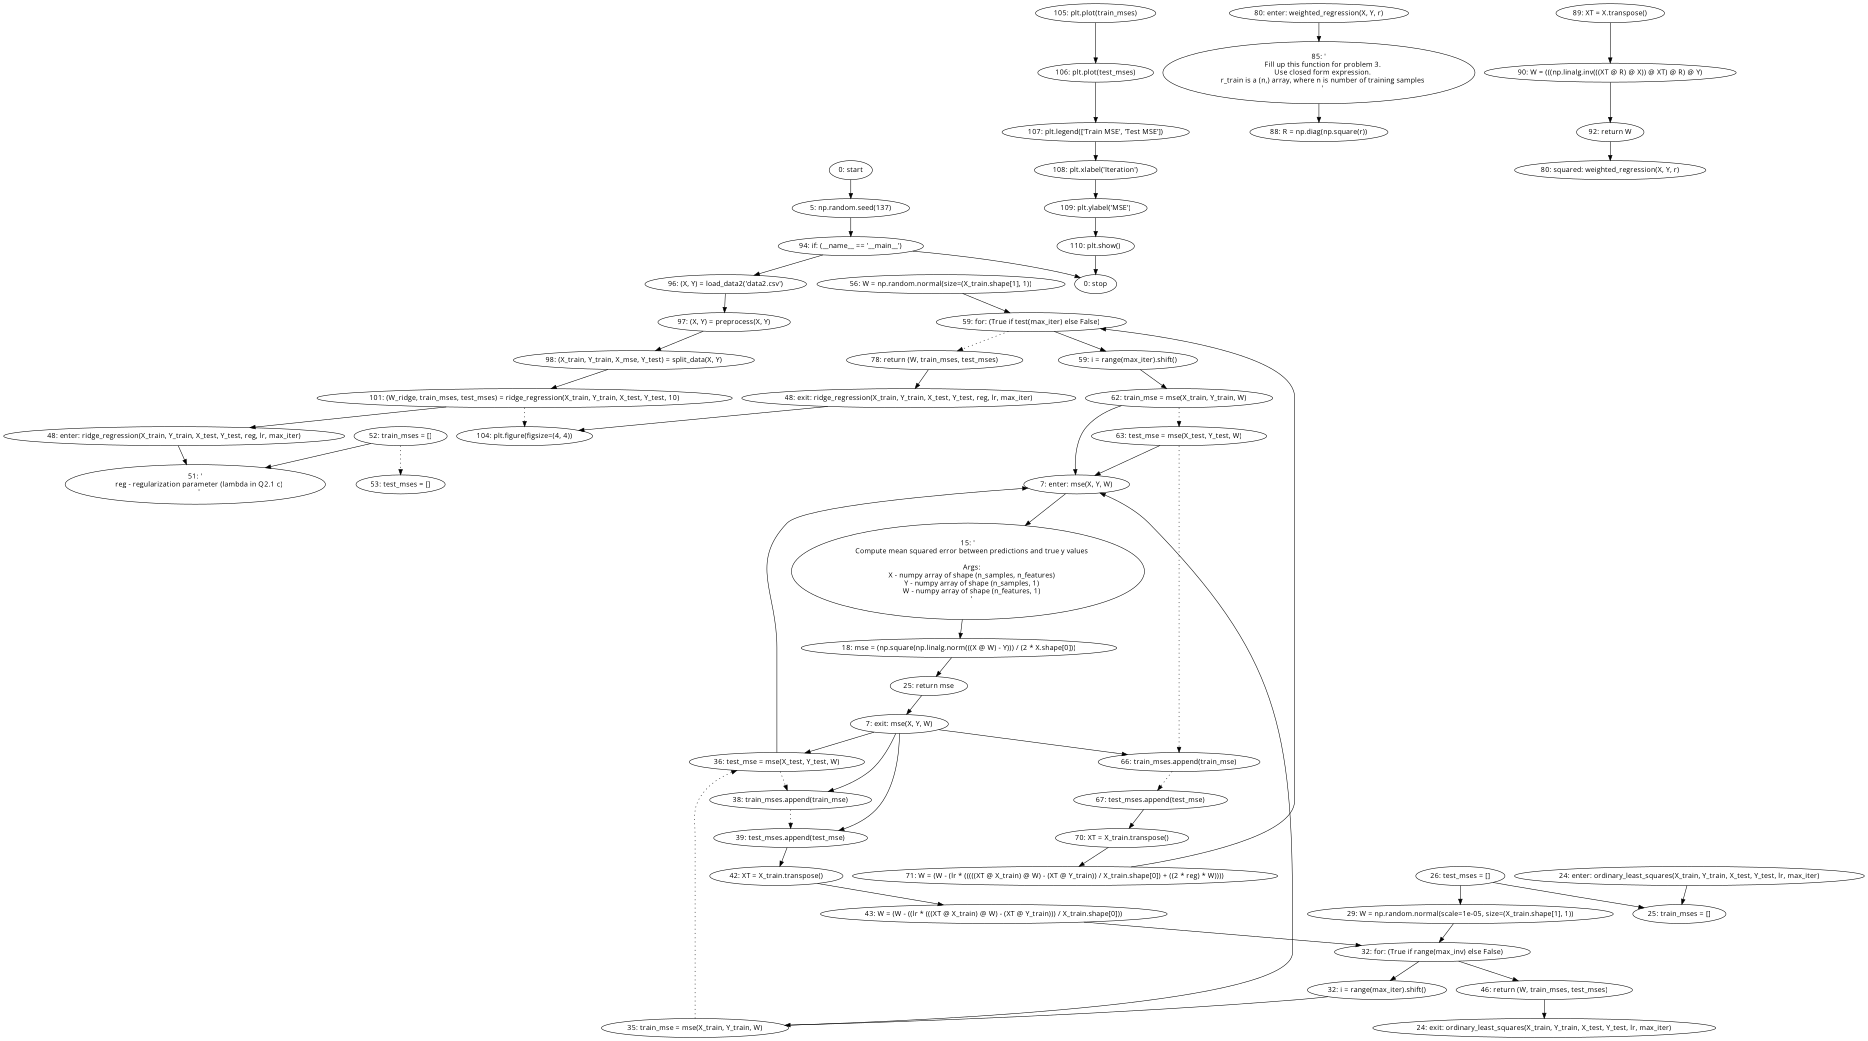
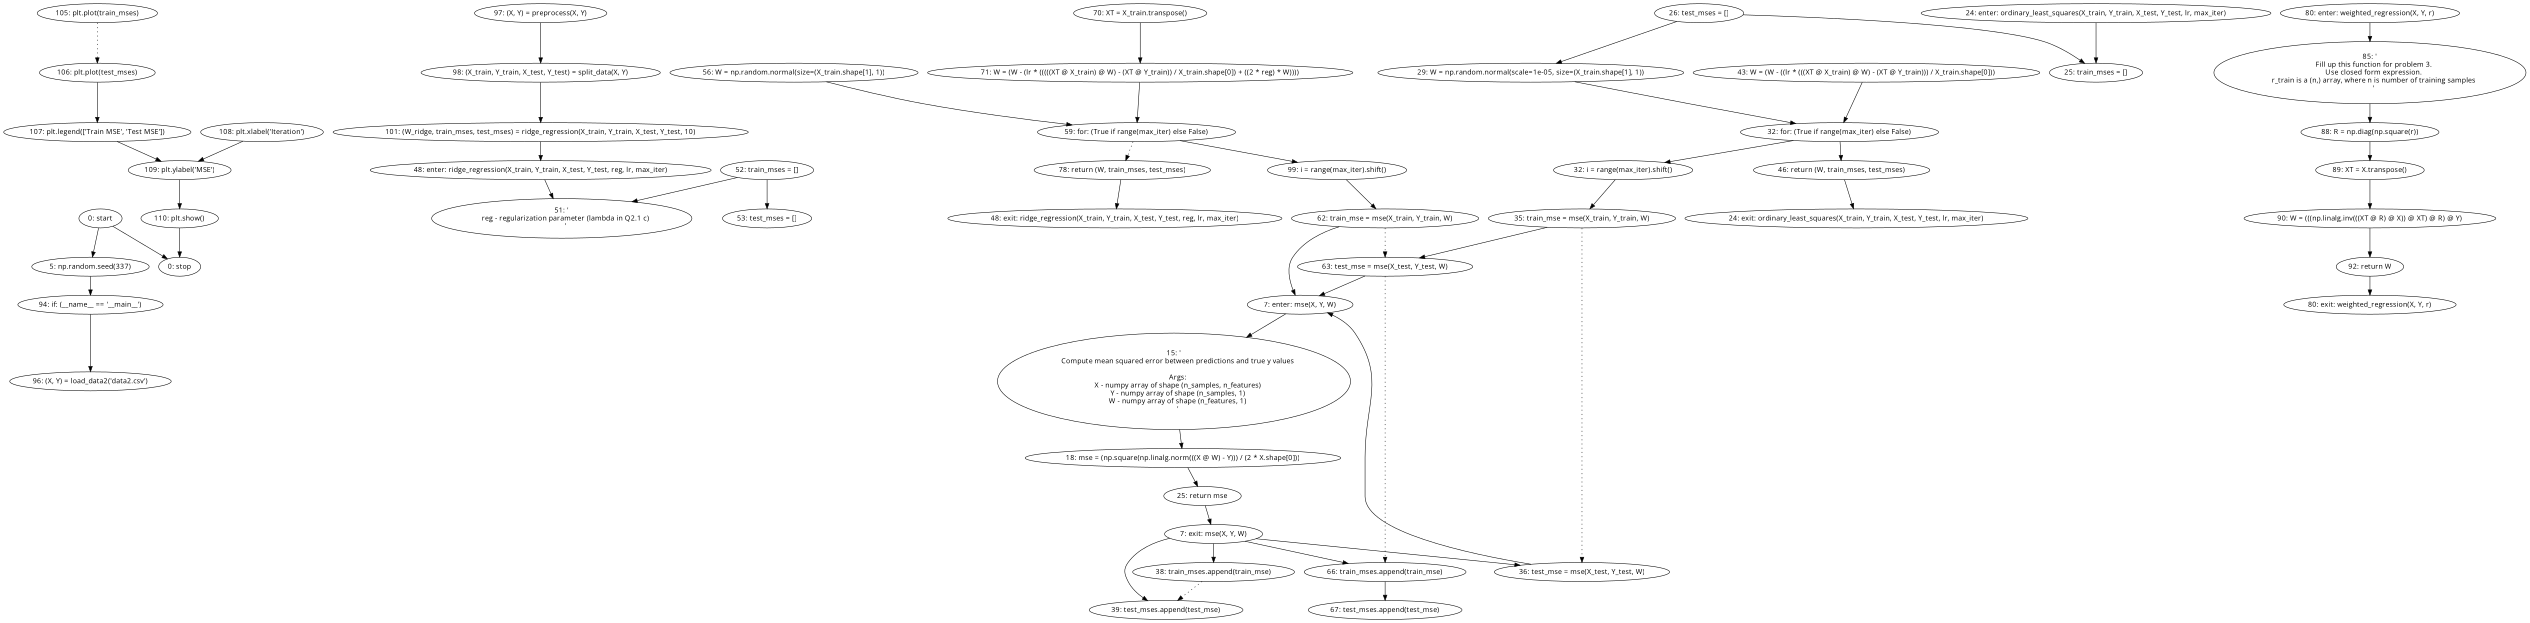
(1096, 40) -> (97, 40)
(1096, 149) -> (137, 150)
none -> (2370, 149)
(1610, 170) -> (2370, 305)
(851, 208) -> (90, 267)
(994, 261) -> (138, 241)
(725, 301) -> none
(1031, 322) -> (1137, 132)
(634, 360) -> (541, 73)
(1128, 360) -> (1337, 170)
(525, 436) -> none
(401, 458) -> (767, 192)
(783, 779) -> none
(1167, 779) -> (1385, 588)
(1138, 817) -> none
(776, 876) -> none
(1293, 951) -> (1486, 242)
(1432, 952) -> (1840, 132)
